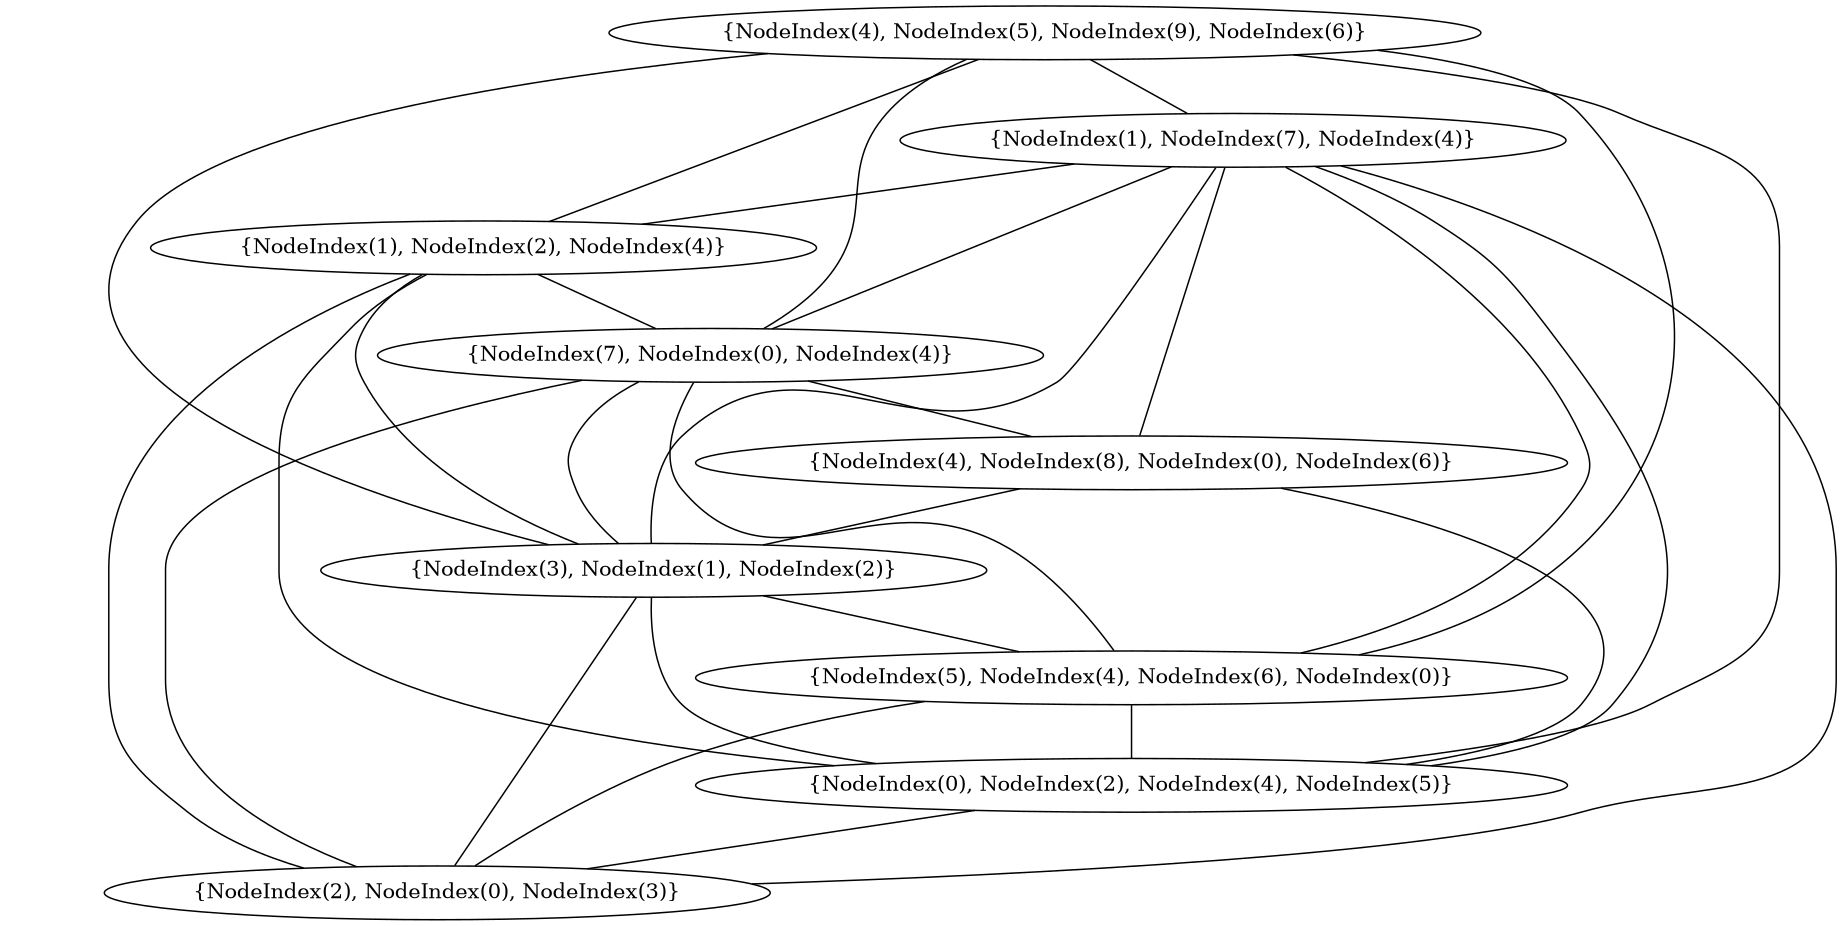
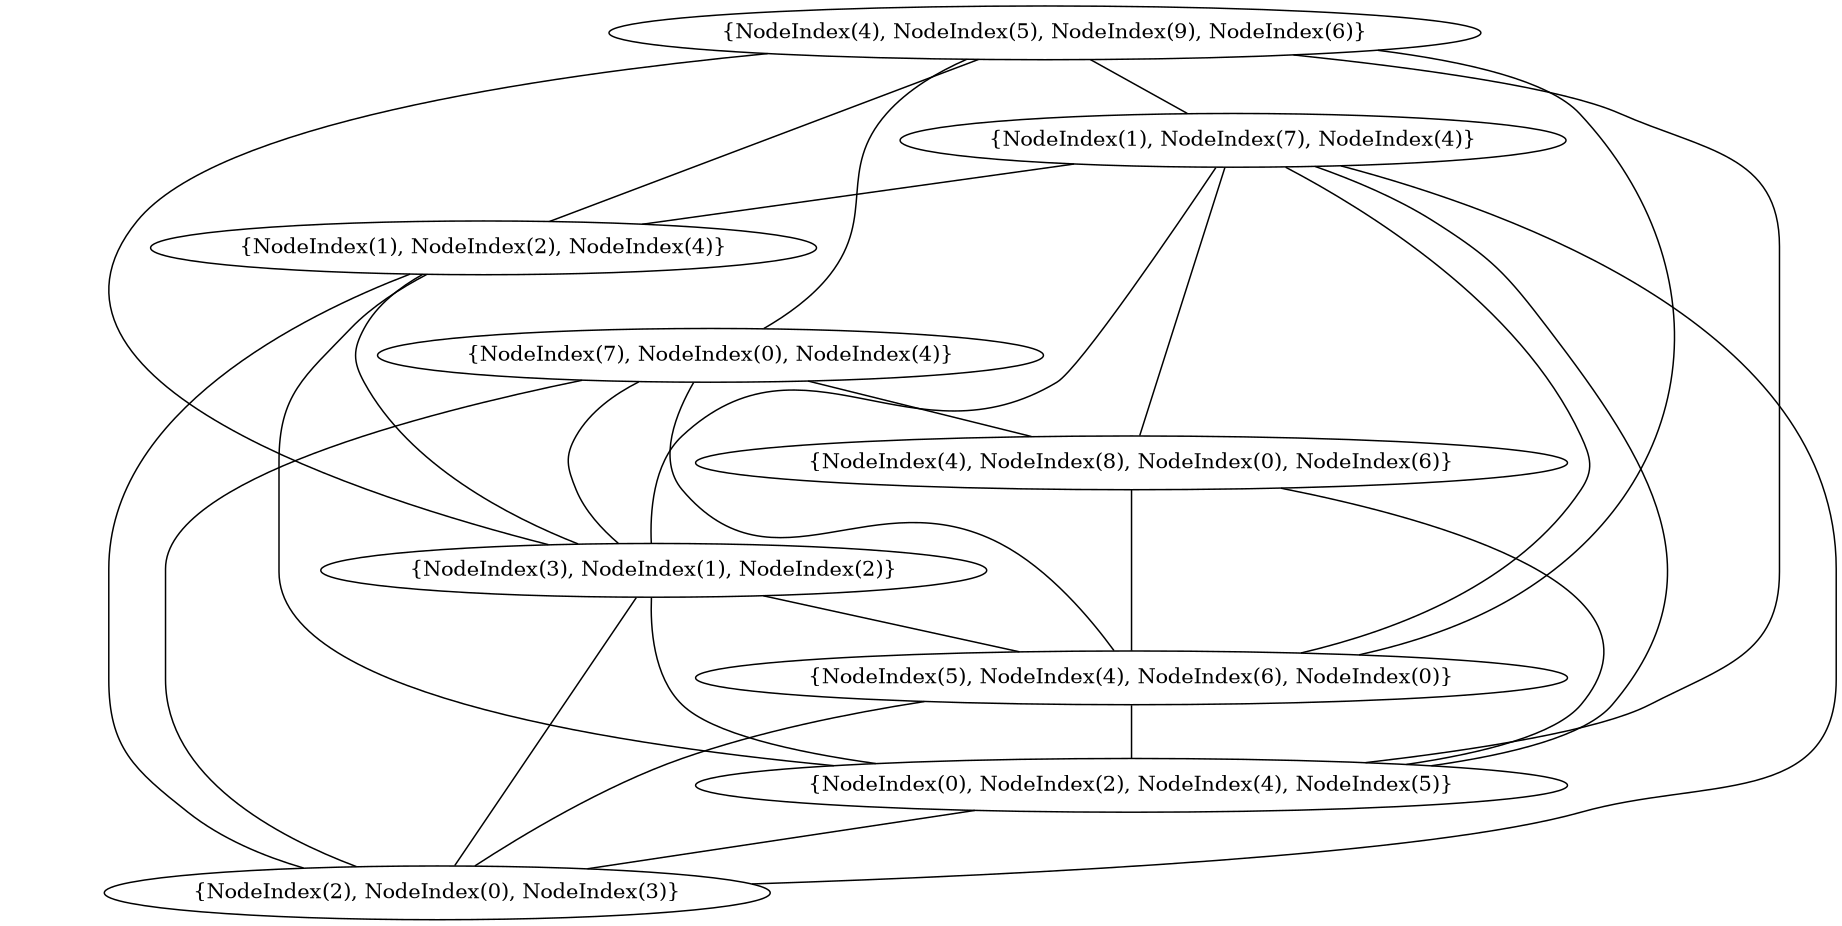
(972, 248) -> none
(597, 302) -> none
(904, 514) -> (1132, 570)
